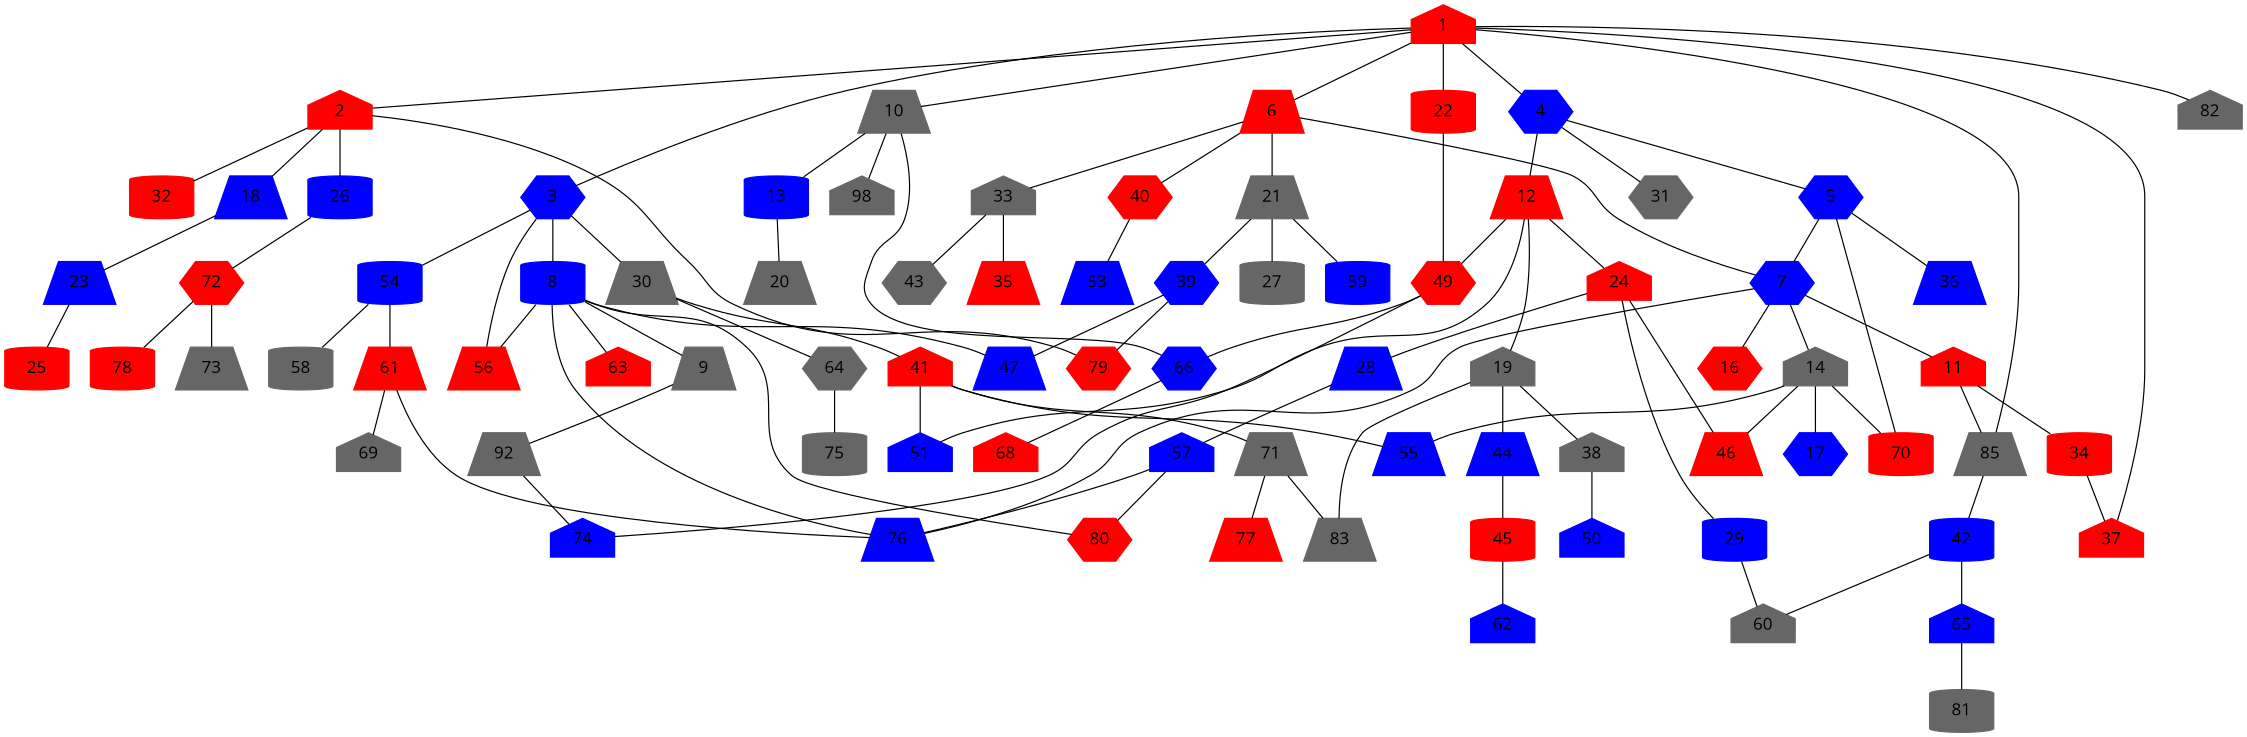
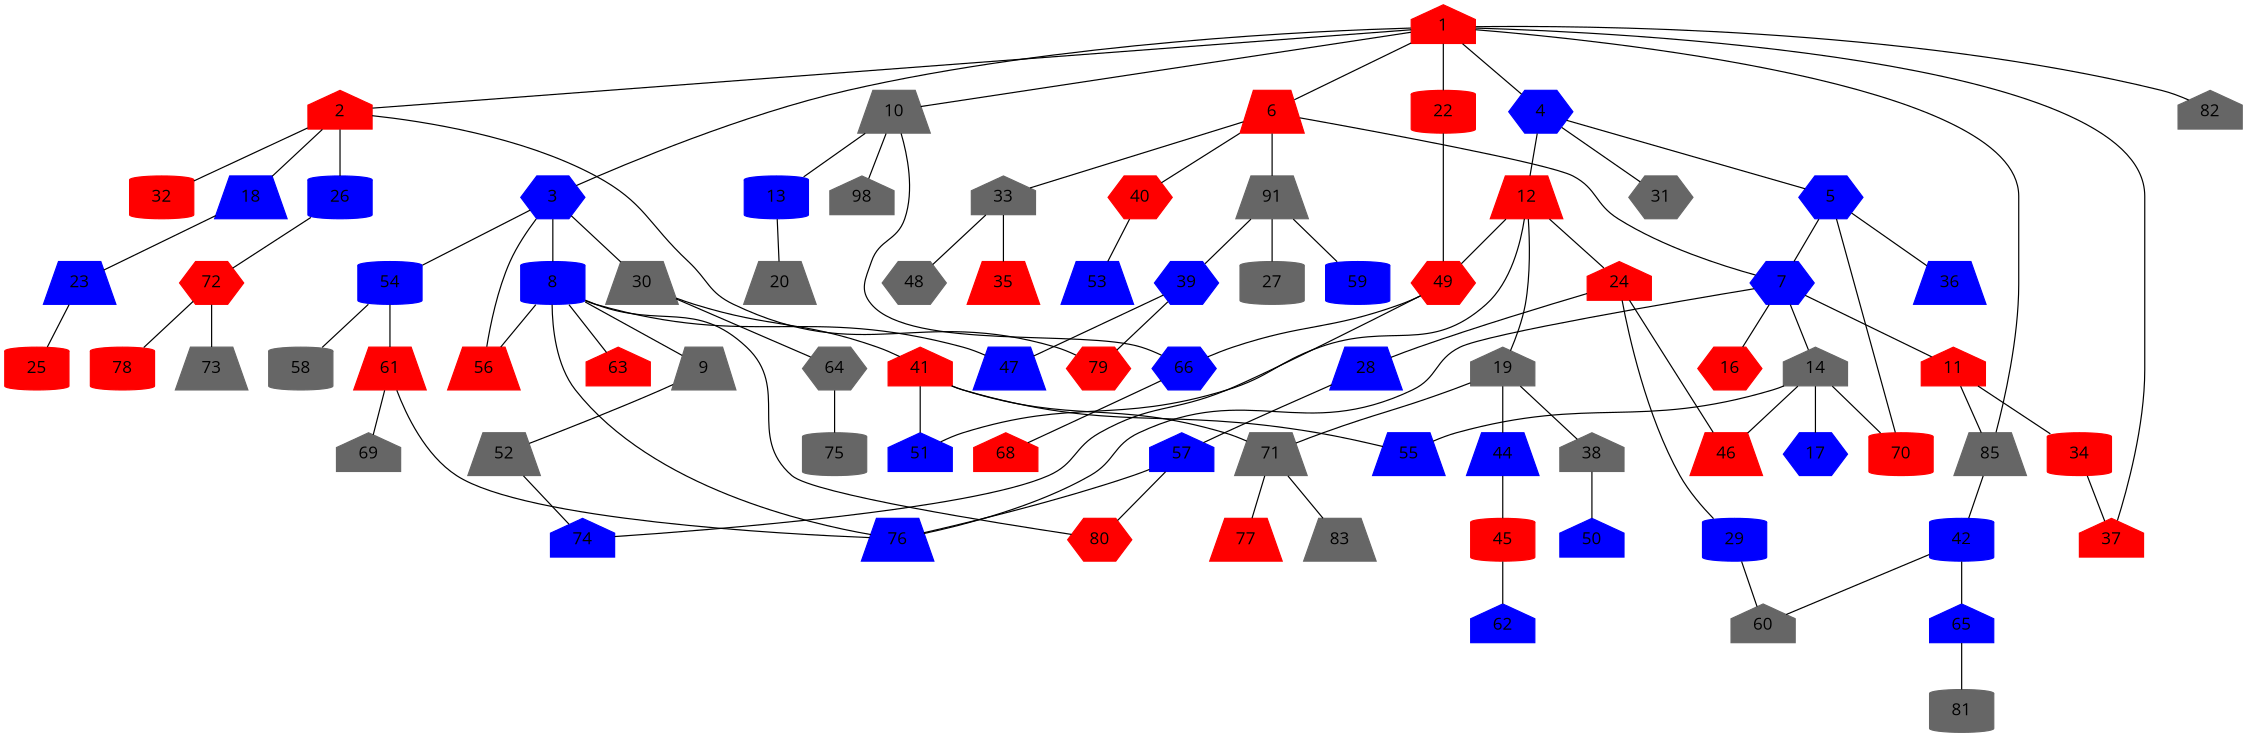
(1272, 197) -> (1272, 197)
(914, 283) -> (914, 283)
(1374, 425) -> (1383, 413)
(504, 454) -> (504, 454)
